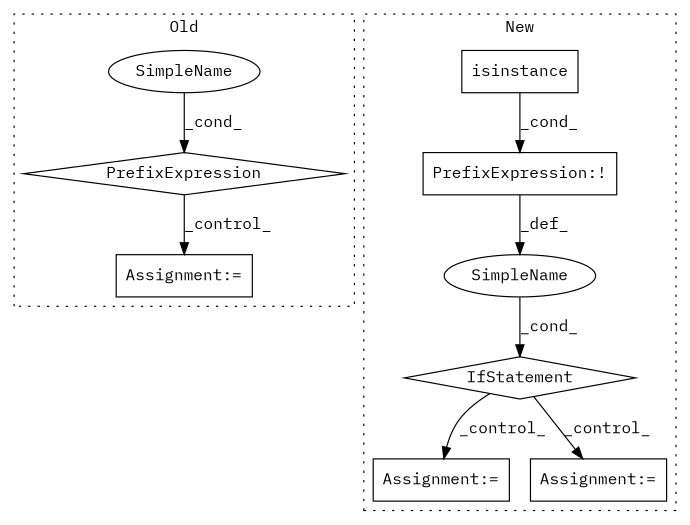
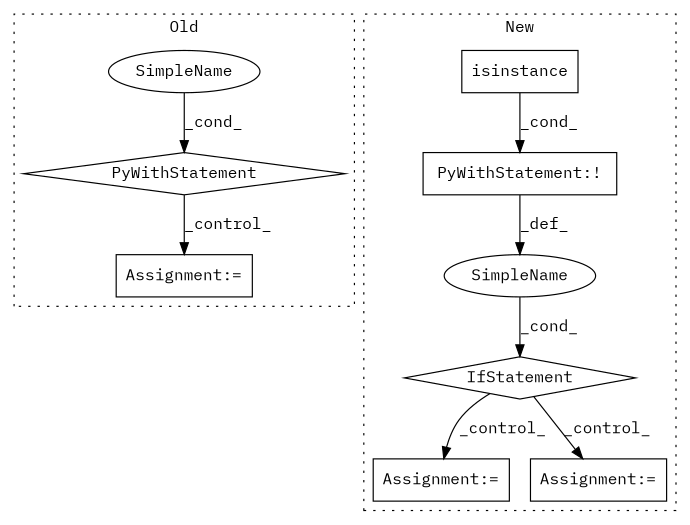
(184, 174) -> (184, 174)
(520, 174) -> (520, 174)
